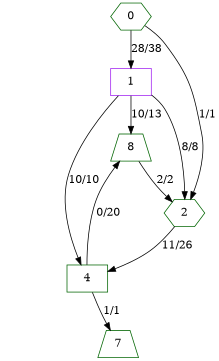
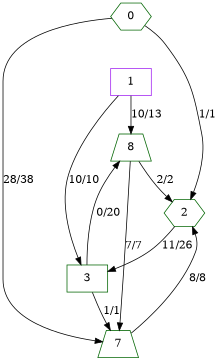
(131, 46) -> (3, 172)
(177, 140) -> (174, 289)
none -> (126, 242)
(87, 279) -> (87, 279)
